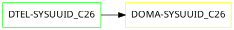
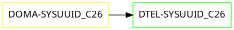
(110, 15) -> (117, 15)
